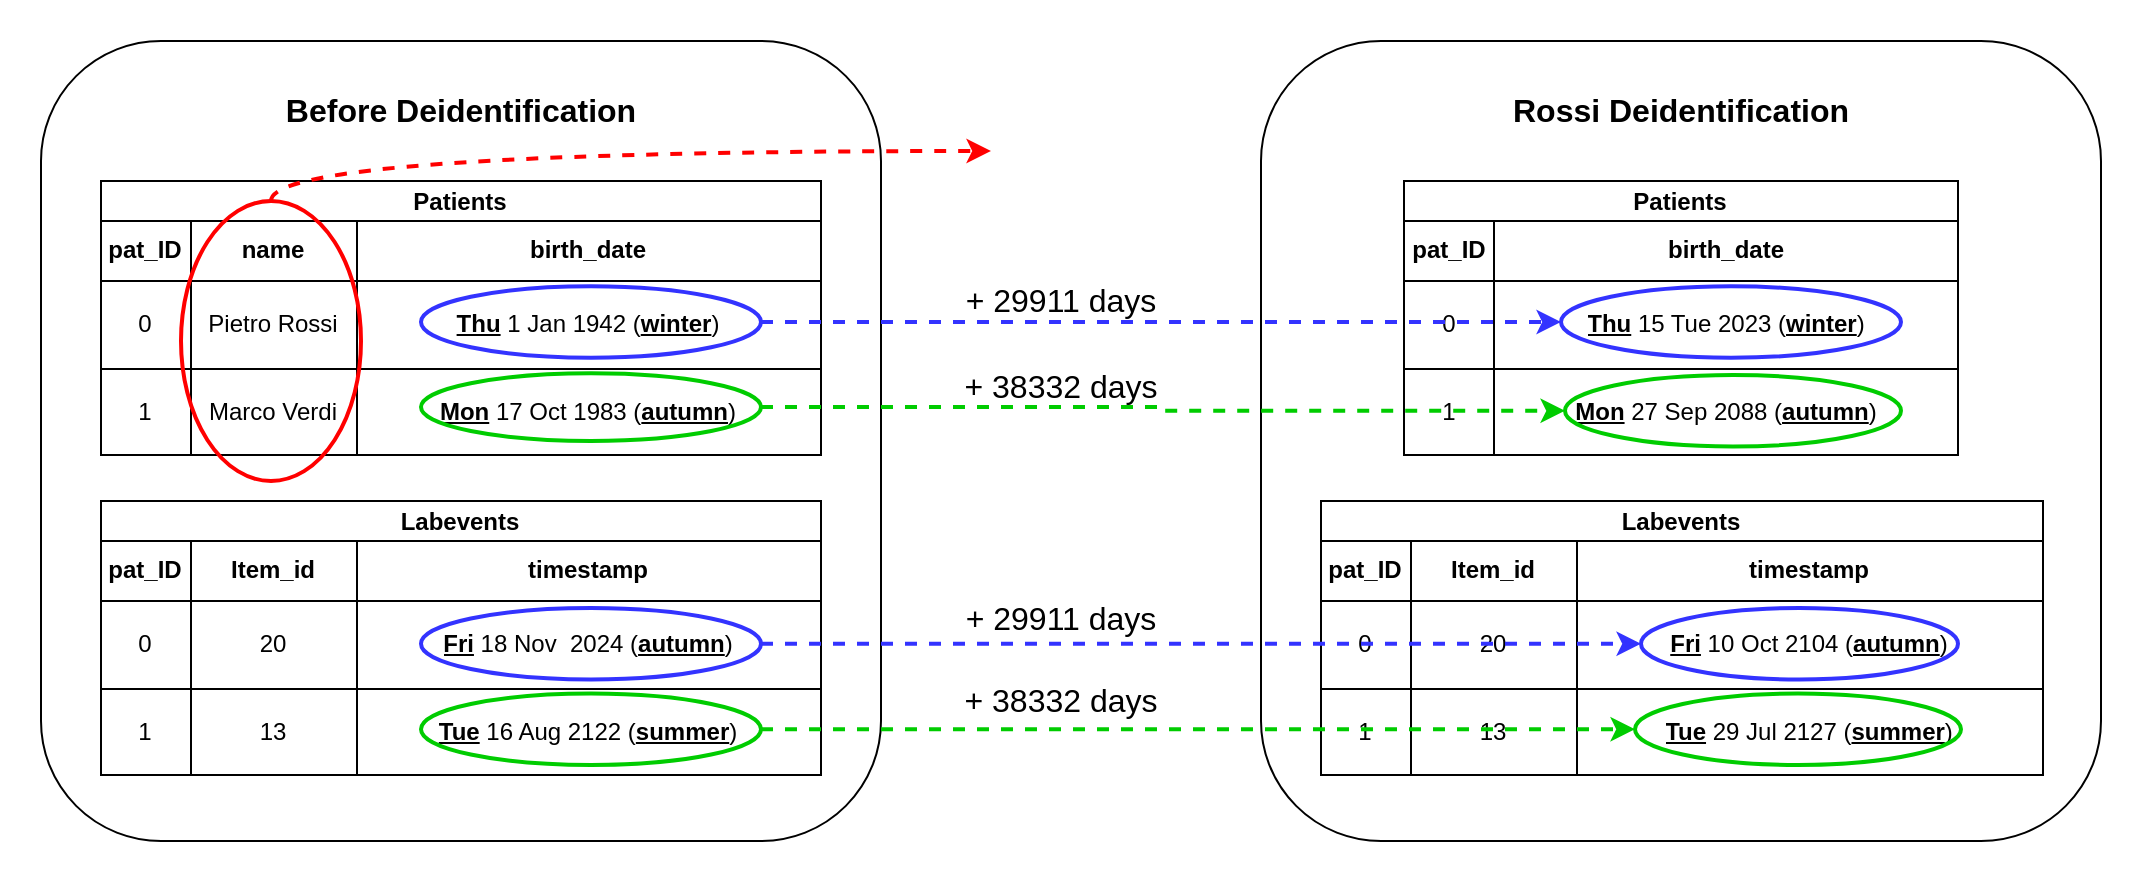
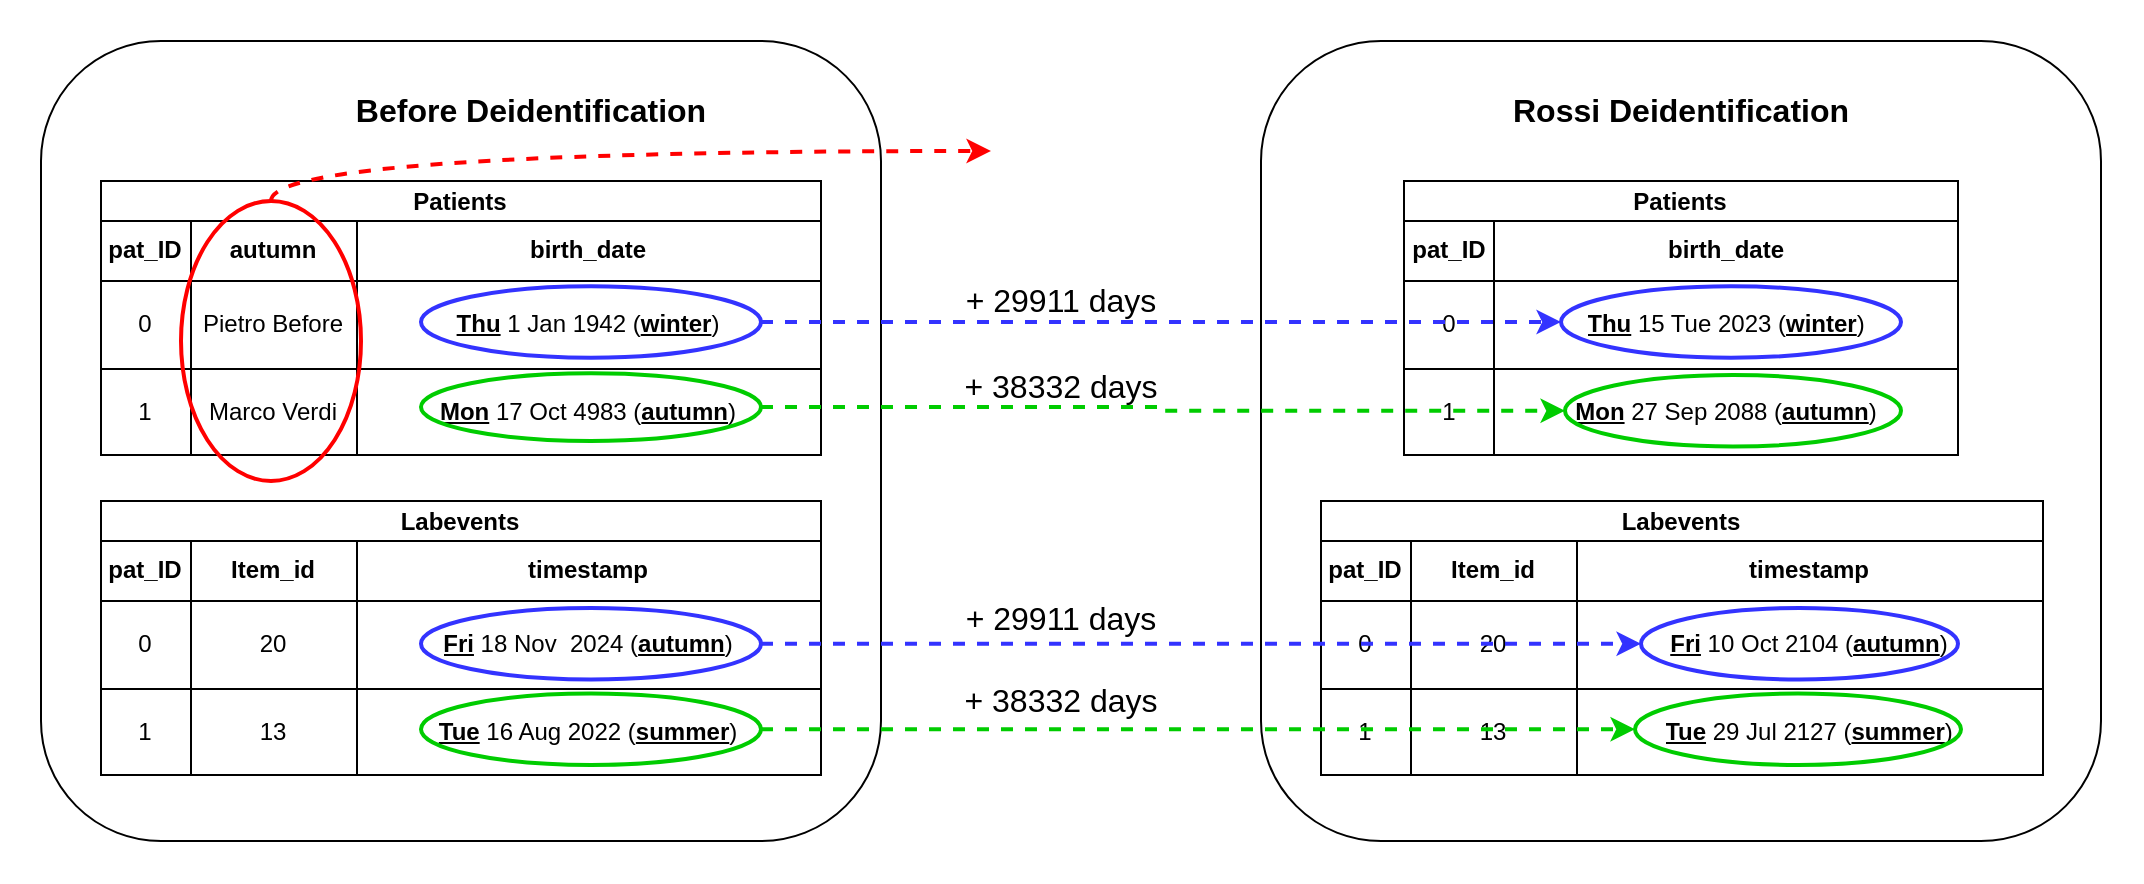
(461, 111) -> (531, 111)
(274, 251) -> (274, 251)
(274, 325) -> (274, 325)
(589, 413) -> (589, 413)
(589, 733) -> (589, 733)
